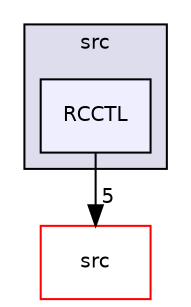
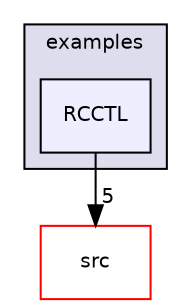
(96, 44) -> (96, 44)
